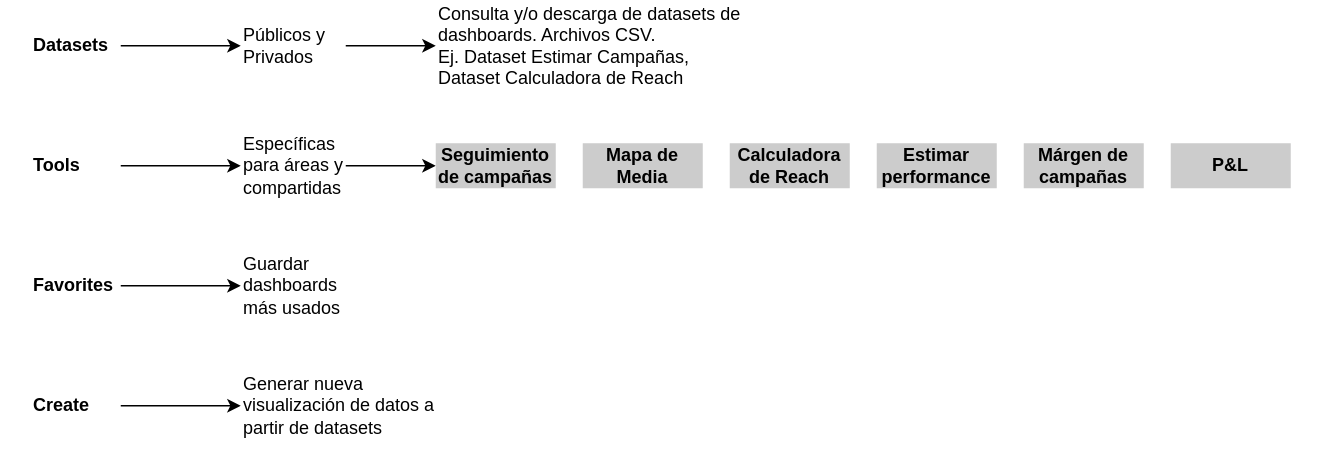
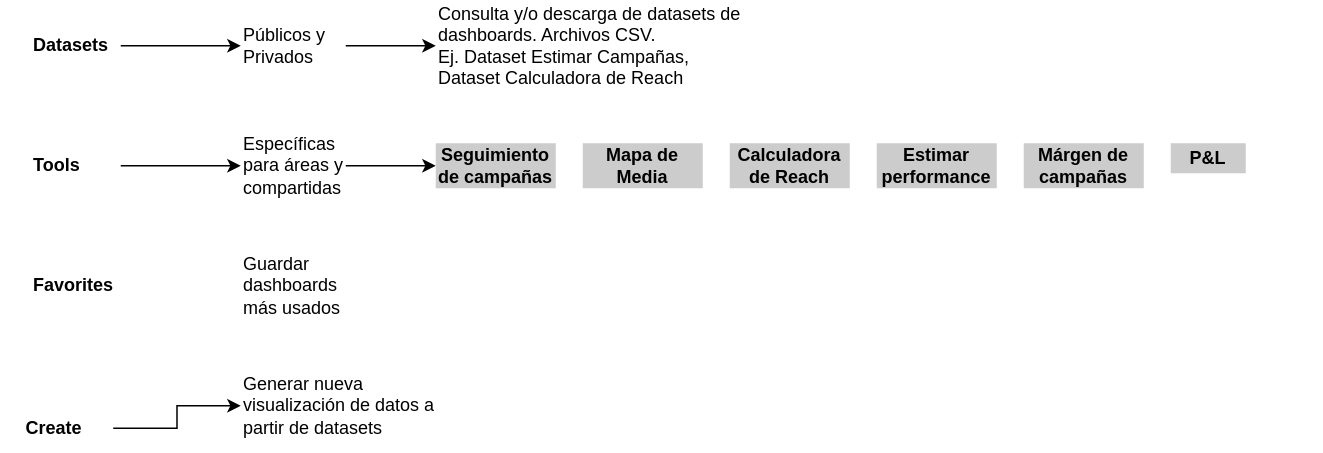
(1231, 166) -> (1208, 158)
(176, 286) -> none
(76, 406) -> (68, 428)
